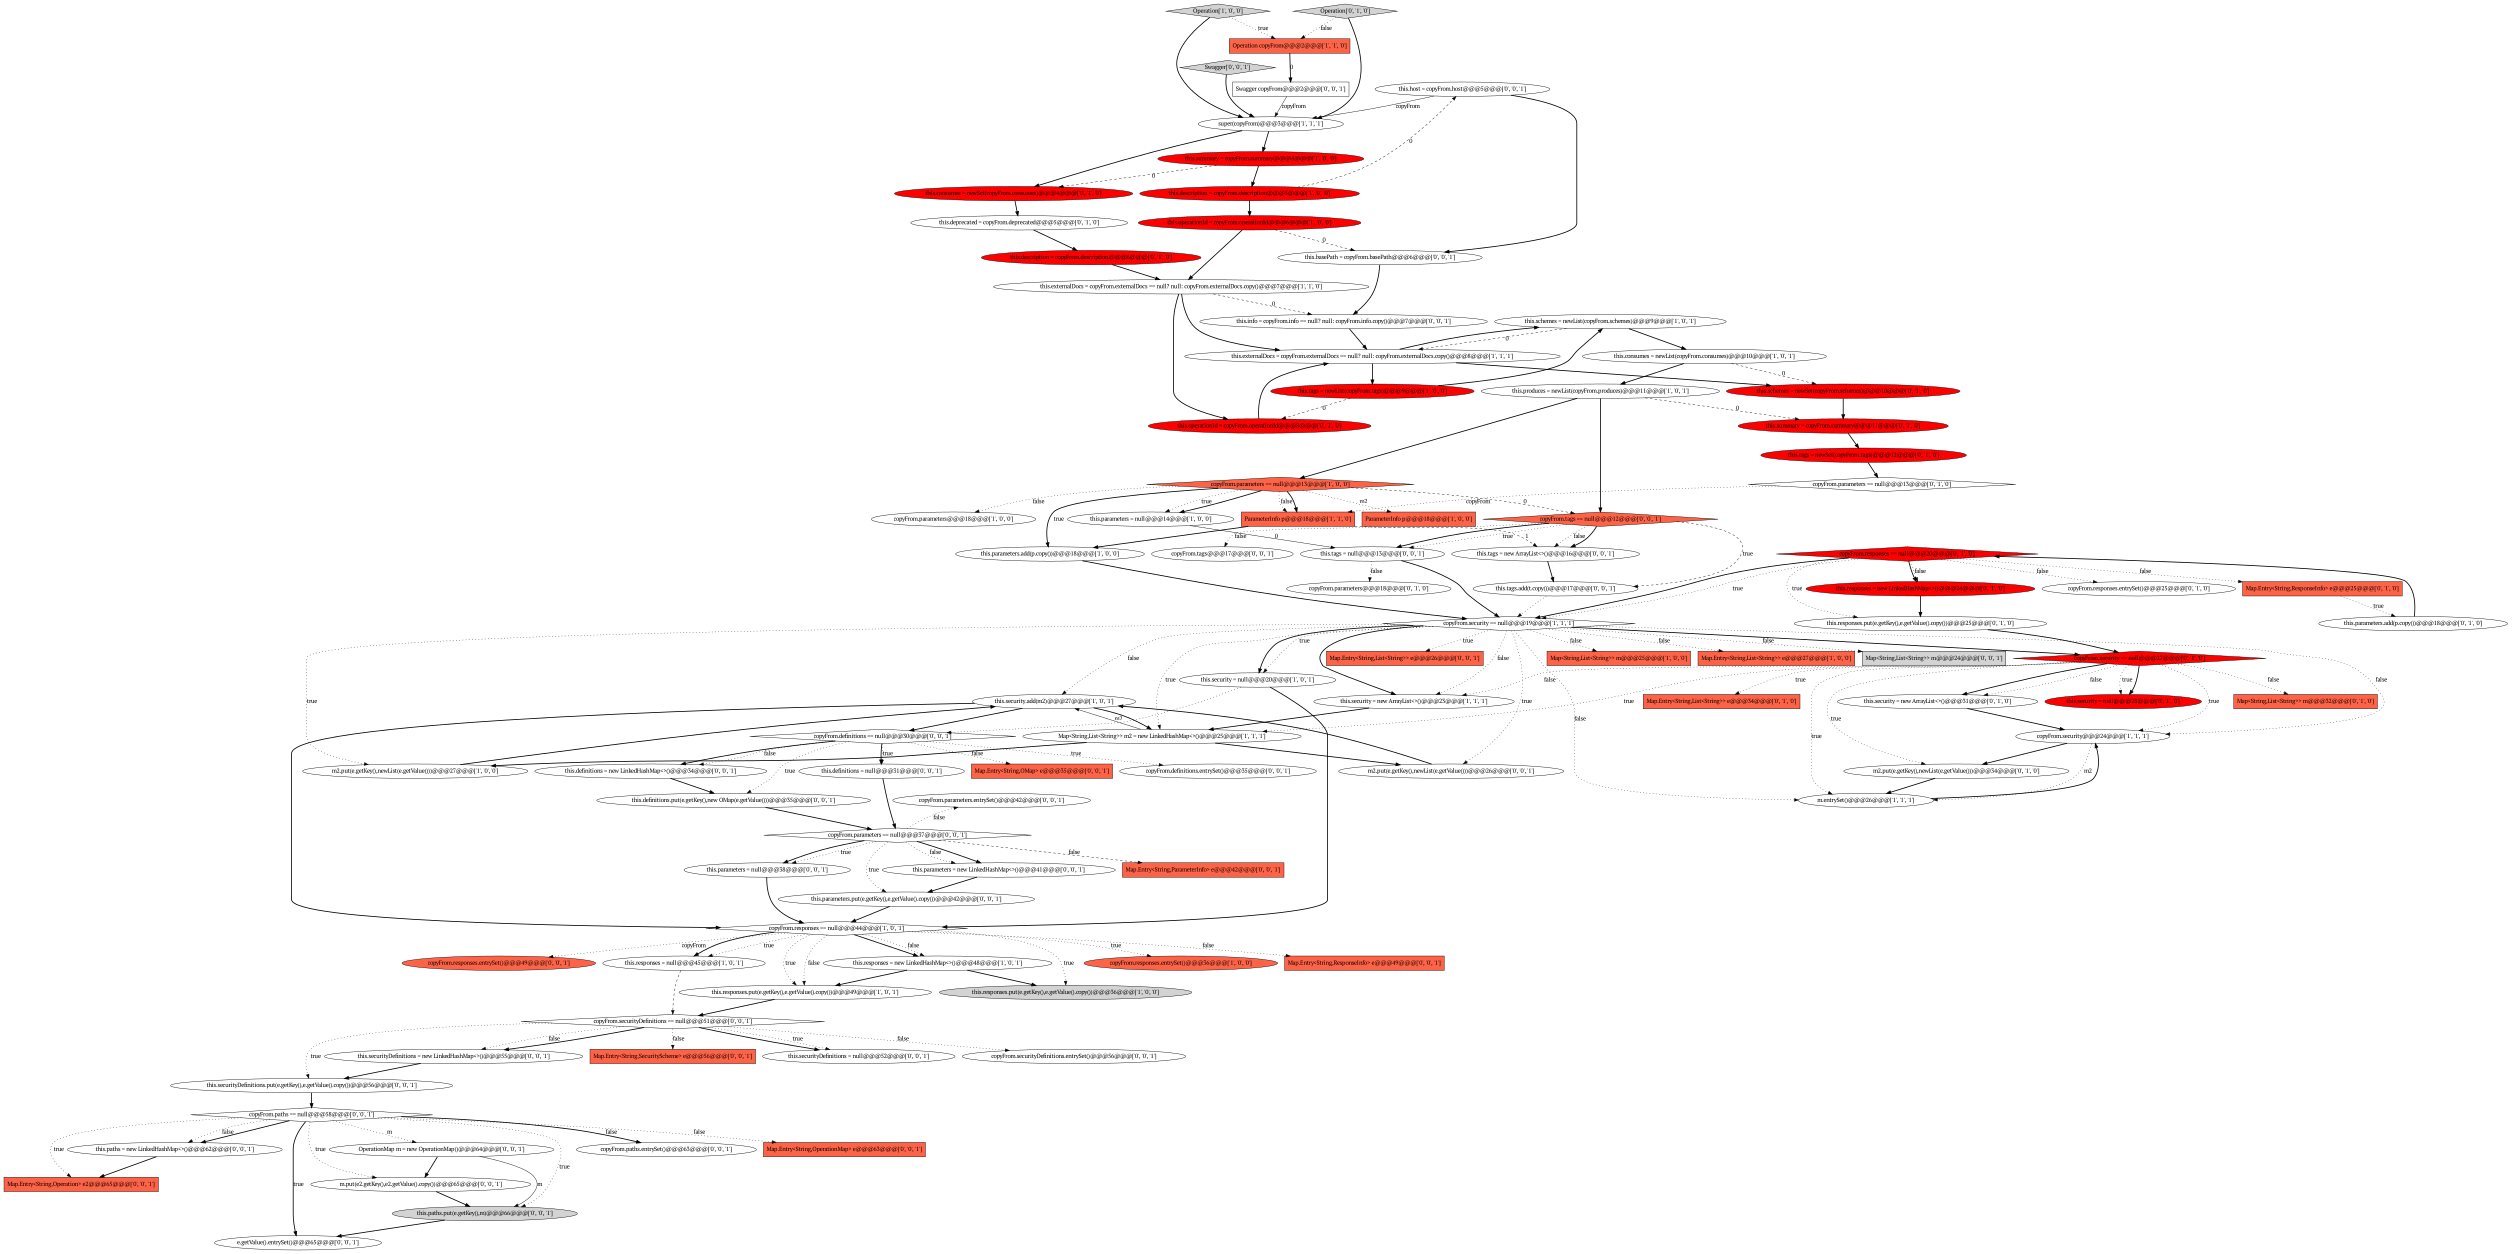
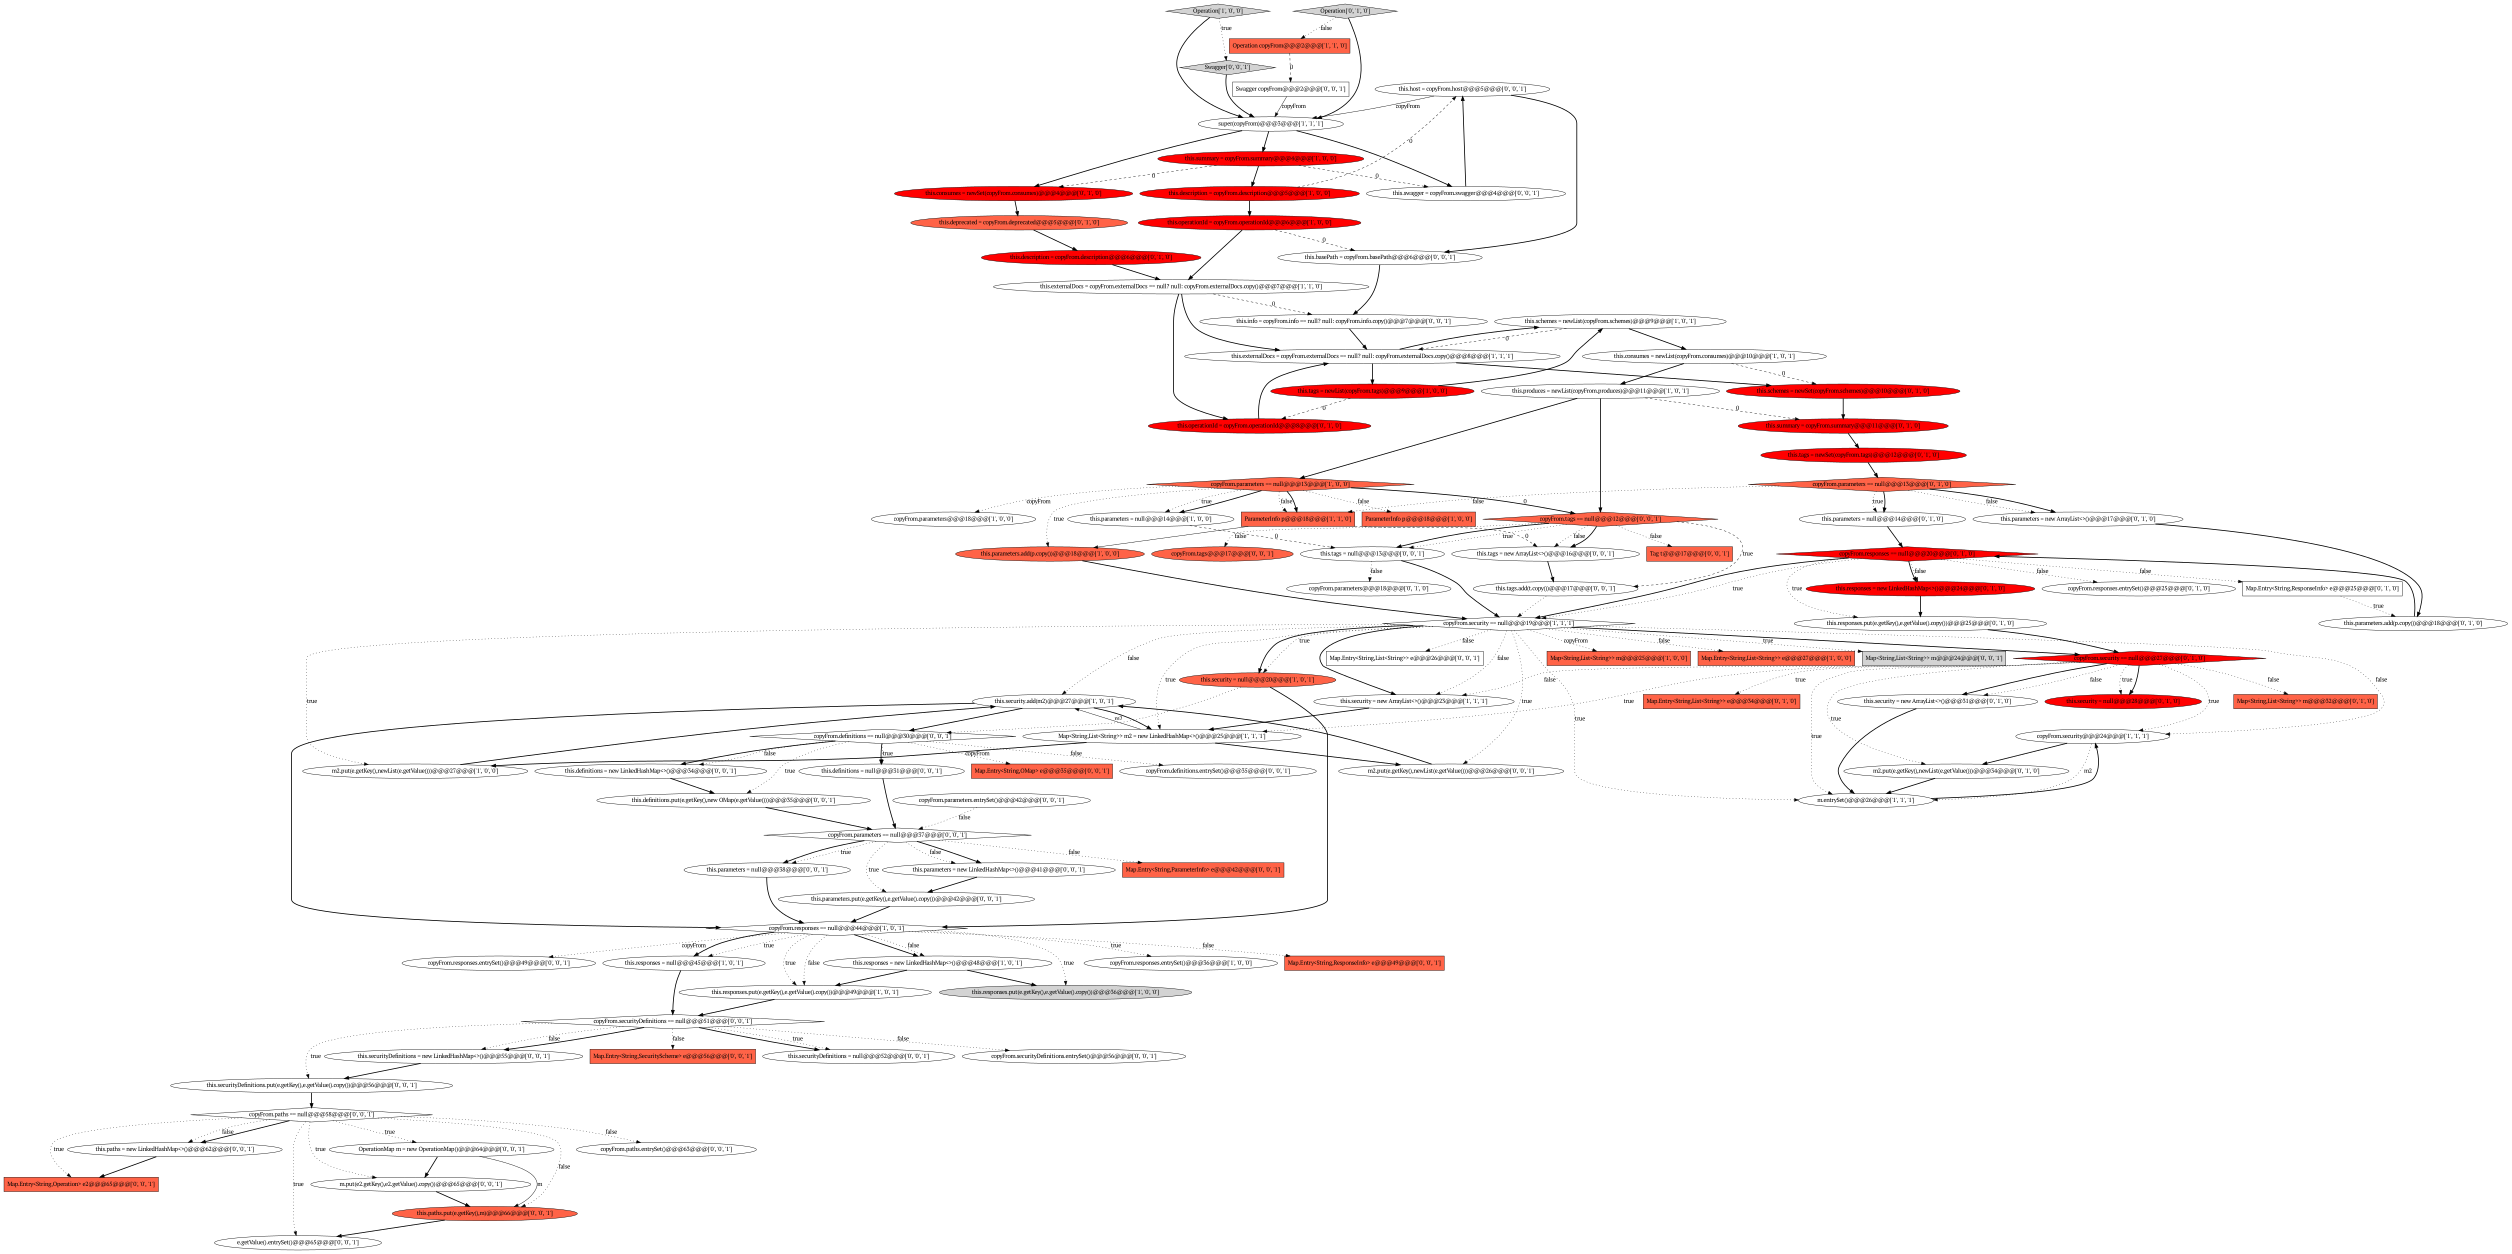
(1250, 27) -> (1222, 37)
(1290, 66) -> (1290, 66)
none -> (1466, 194)
(1019, 223) -> (1019, 223)
(1882, 484) -> (1882, 484)
(1461, 496) -> (1461, 496)
(1119, 497) -> (1119, 497)
(1039, 502) -> (1039, 502)
(1363, 502) -> (1363, 502)
(1478, 502) -> (1478, 502)
none -> (1882, 519)
none -> (2078, 519)
(1260, 536) -> (1260, 536)
(1173, 537) -> (1173, 537)
(1527, 537) -> (1527, 537)
(1050, 554) -> (1050, 554)
(1222, 554) -> (1222, 554)
none -> (1690, 554)
(2322, 589) -> (2322, 589)
(1468, 641) -> (1468, 641)
(1576, 641) -> (1576, 641)
(1768, 641) -> (1768, 641)
(1405, 658) -> (1405, 658)
(1258, 680) -> (1258, 680)
(1580, 719) -> (1580, 719)
(2014, 719) -> (1861, 740)
(977, 754) -> (977, 754)
(1076, 754) -> (1076, 754)
(930, 816) -> (950, 819)
(1038, 851) -> (1038, 851)
(499, 963) -> (499, 963)
(1181, 963) -> (1181, 963)
(675, 990) -> (675, 990)
(567, 1129) -> (520, 1124)
(390, 1132) -> (390, 1132)
(844, 1150) -> none
(564, 1167) -> (564, 1167)
(293, 1175) -> (293, 1175)
(485, 1214) -> (485, 1214)
